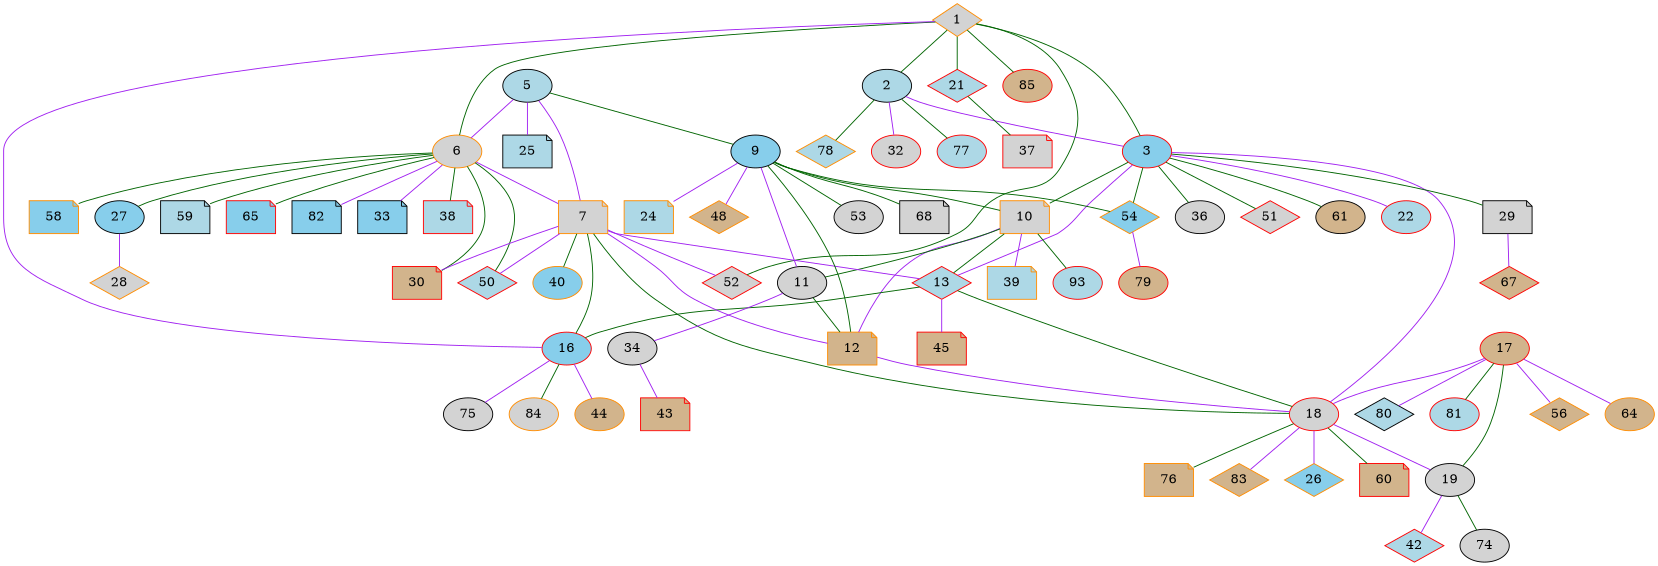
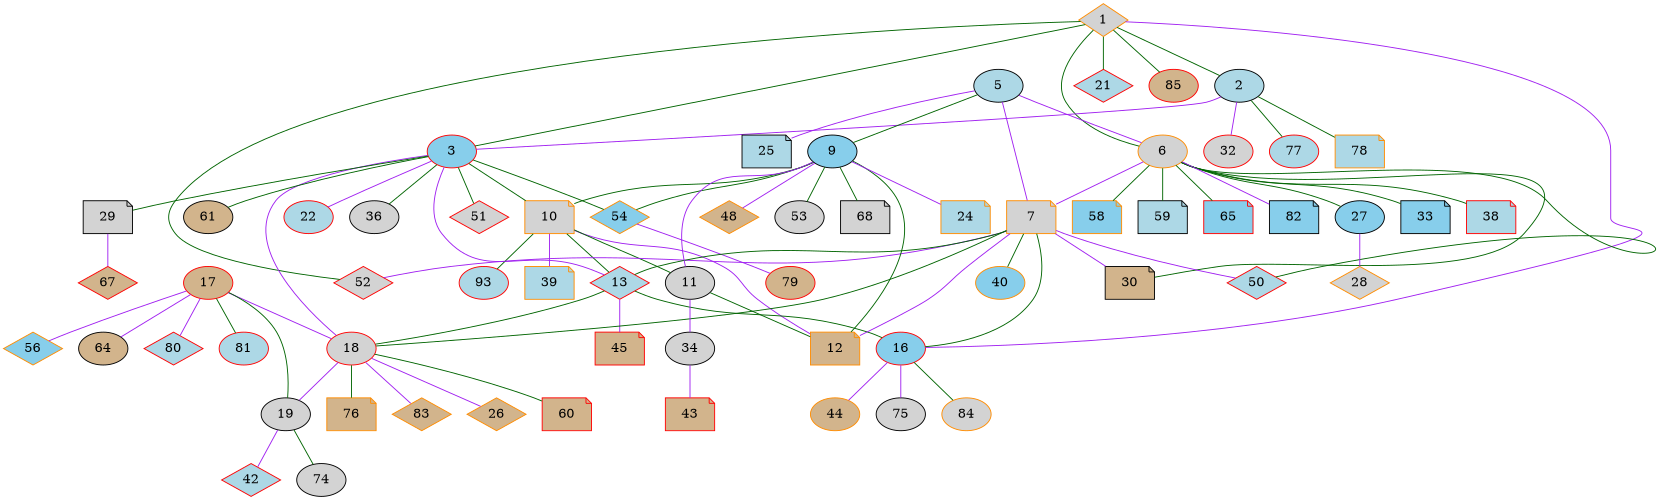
(826, 151) -> (1360, 151)
(1027, 151) -> none
(421, 183) -> (1291, 184)
(764, 256) -> (820, 251)
(417, 283) -> (1130, 283)
(1082, 392) -> none
(1384, 414) -> (174, 349)
(1559, 414) -> (33, 349)
(1630, 414) -> (103, 349)
(1314, 480) -> (497, 414)
